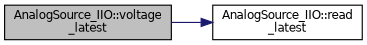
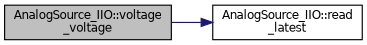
(88, 22) -> (88, 22)
